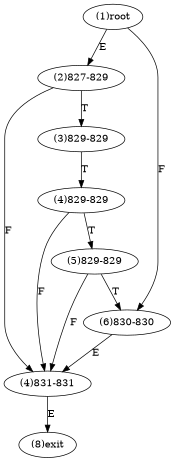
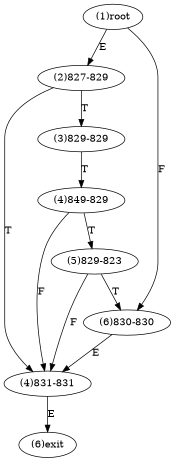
(81, 200) -> (81, 200)
(8, 231) -> (8, 231)
(95, 261) -> (95, 261)
(48, 445) -> (48, 445)
